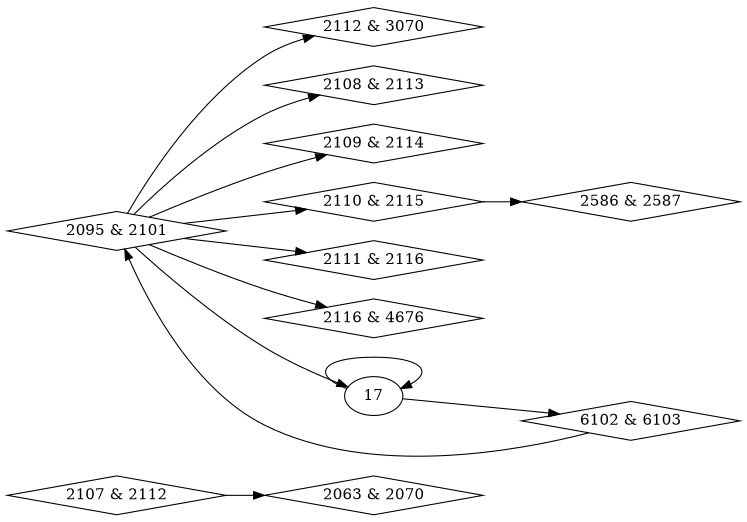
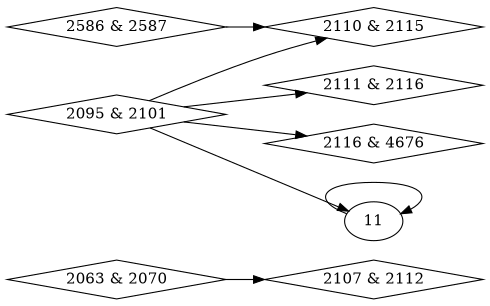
(374, 27) -> none
(374, 85) -> none
(374, 144) -> none
(497, 202) -> (240, 27)
(374, 396) -> (374, 221)
(631, 421) -> none
(240, 495) -> (240, 280)
